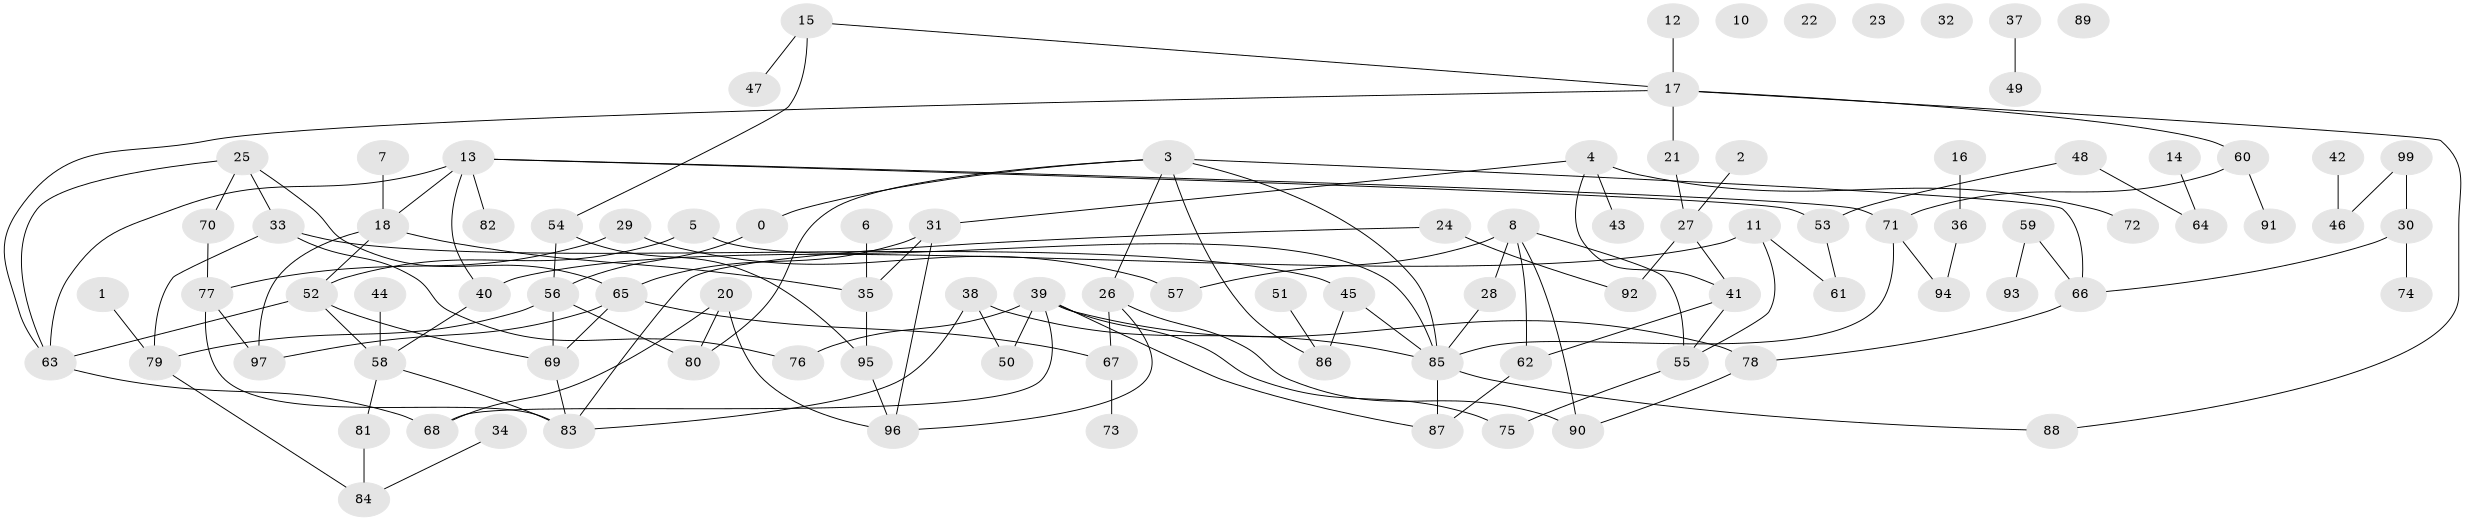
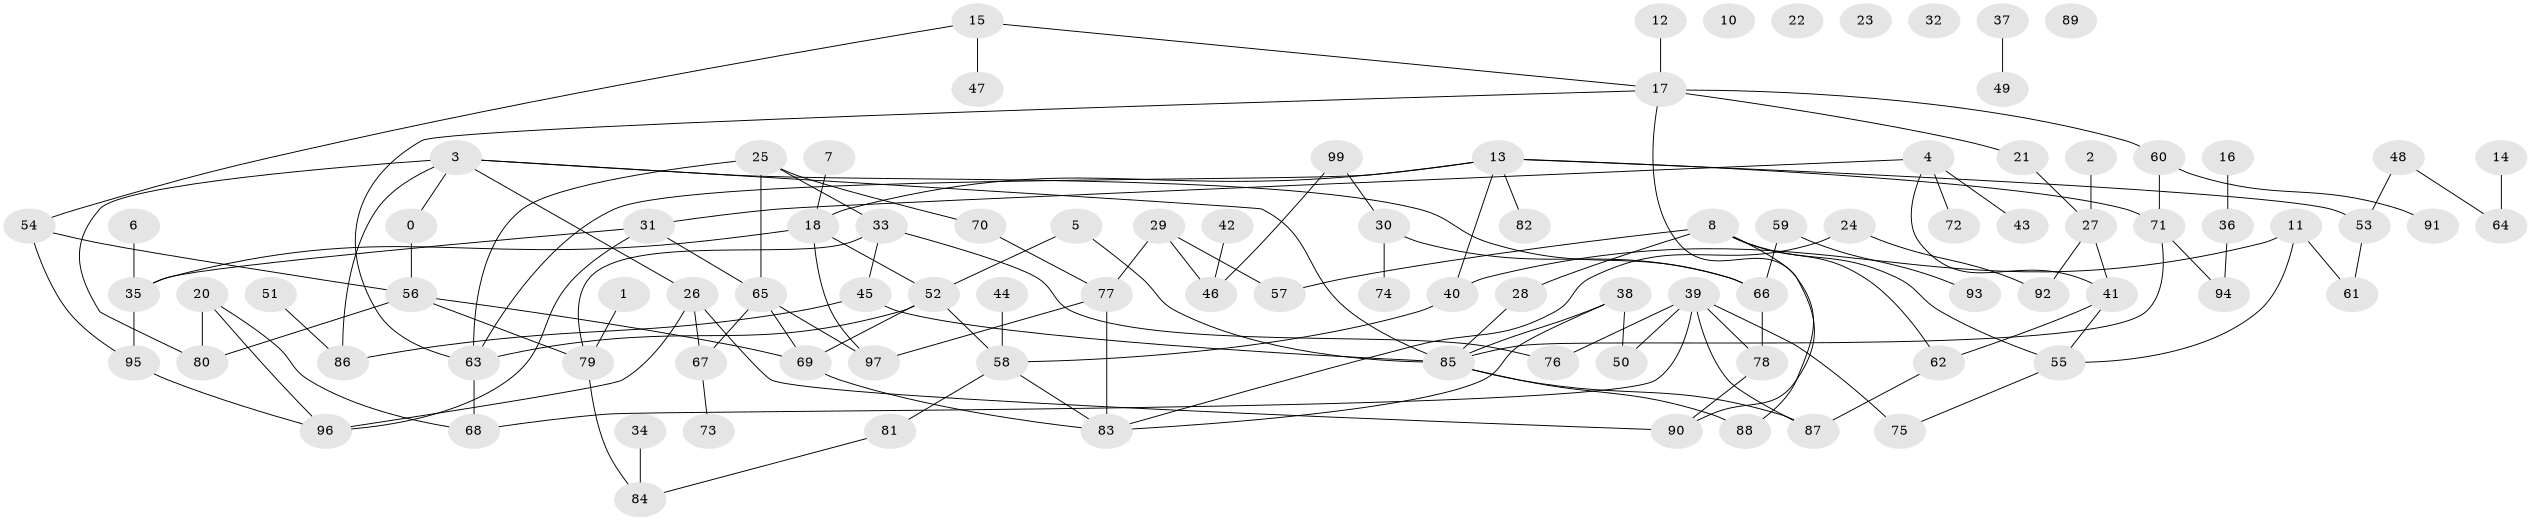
none -> (1185, 260)
